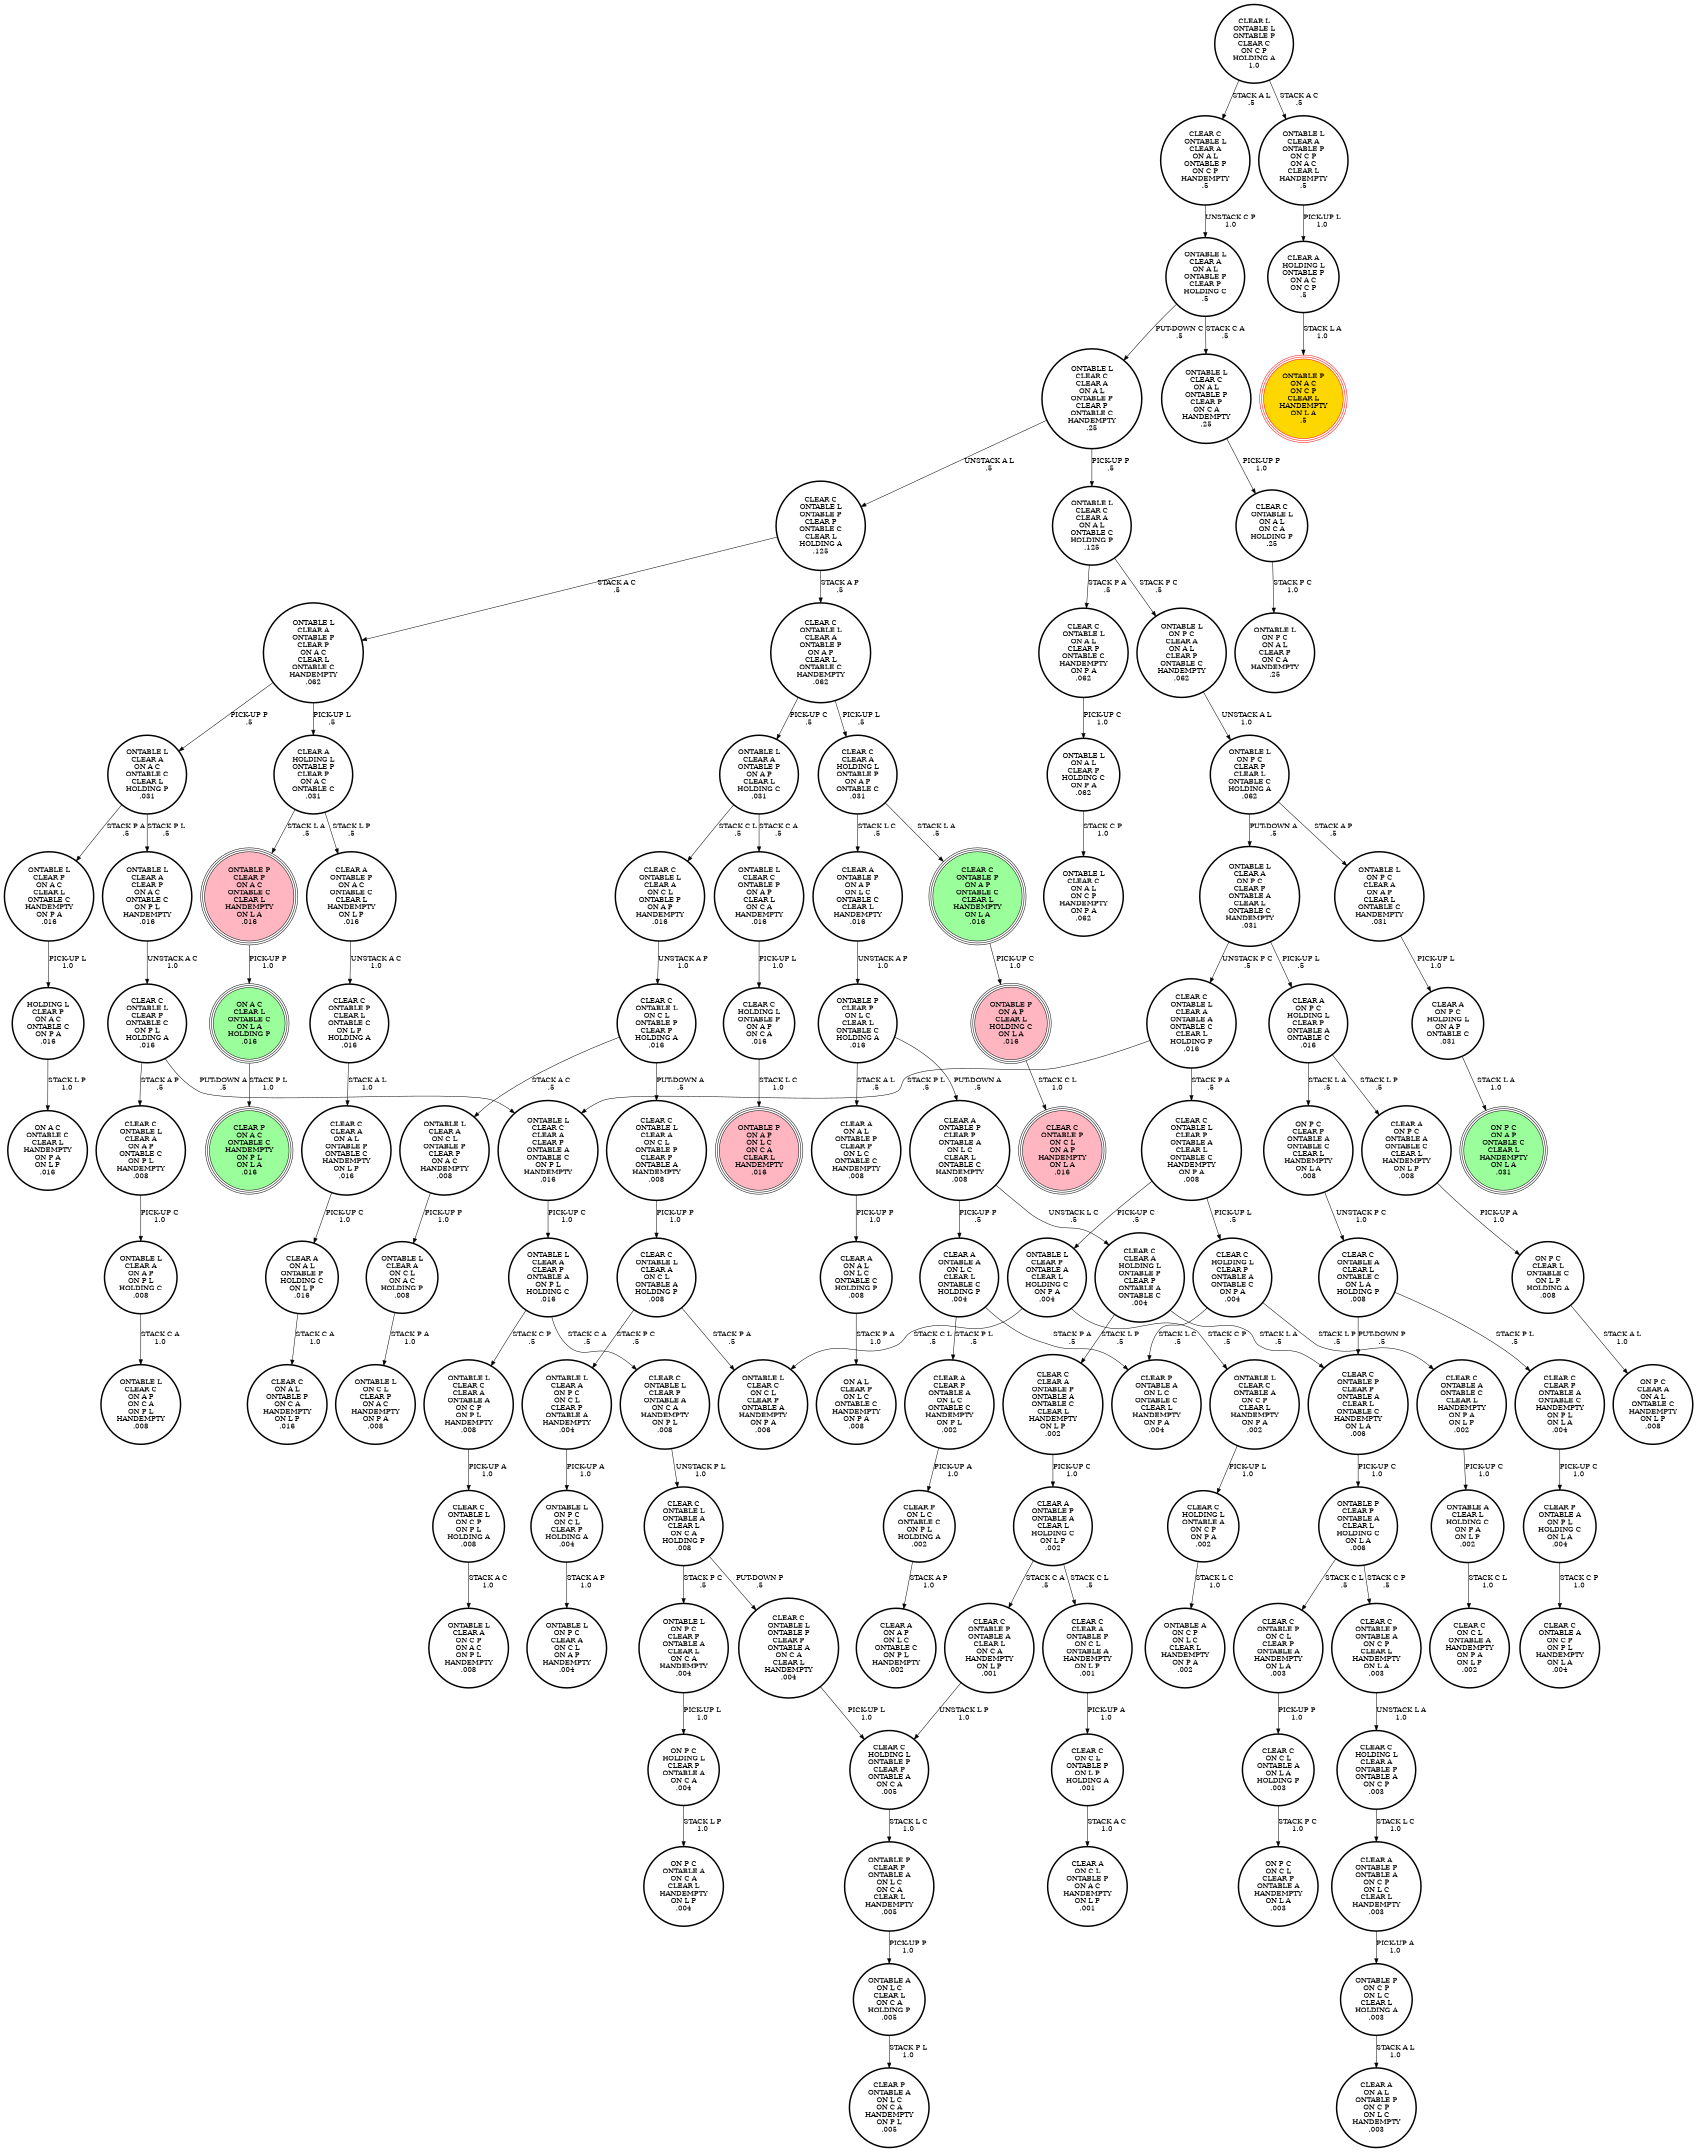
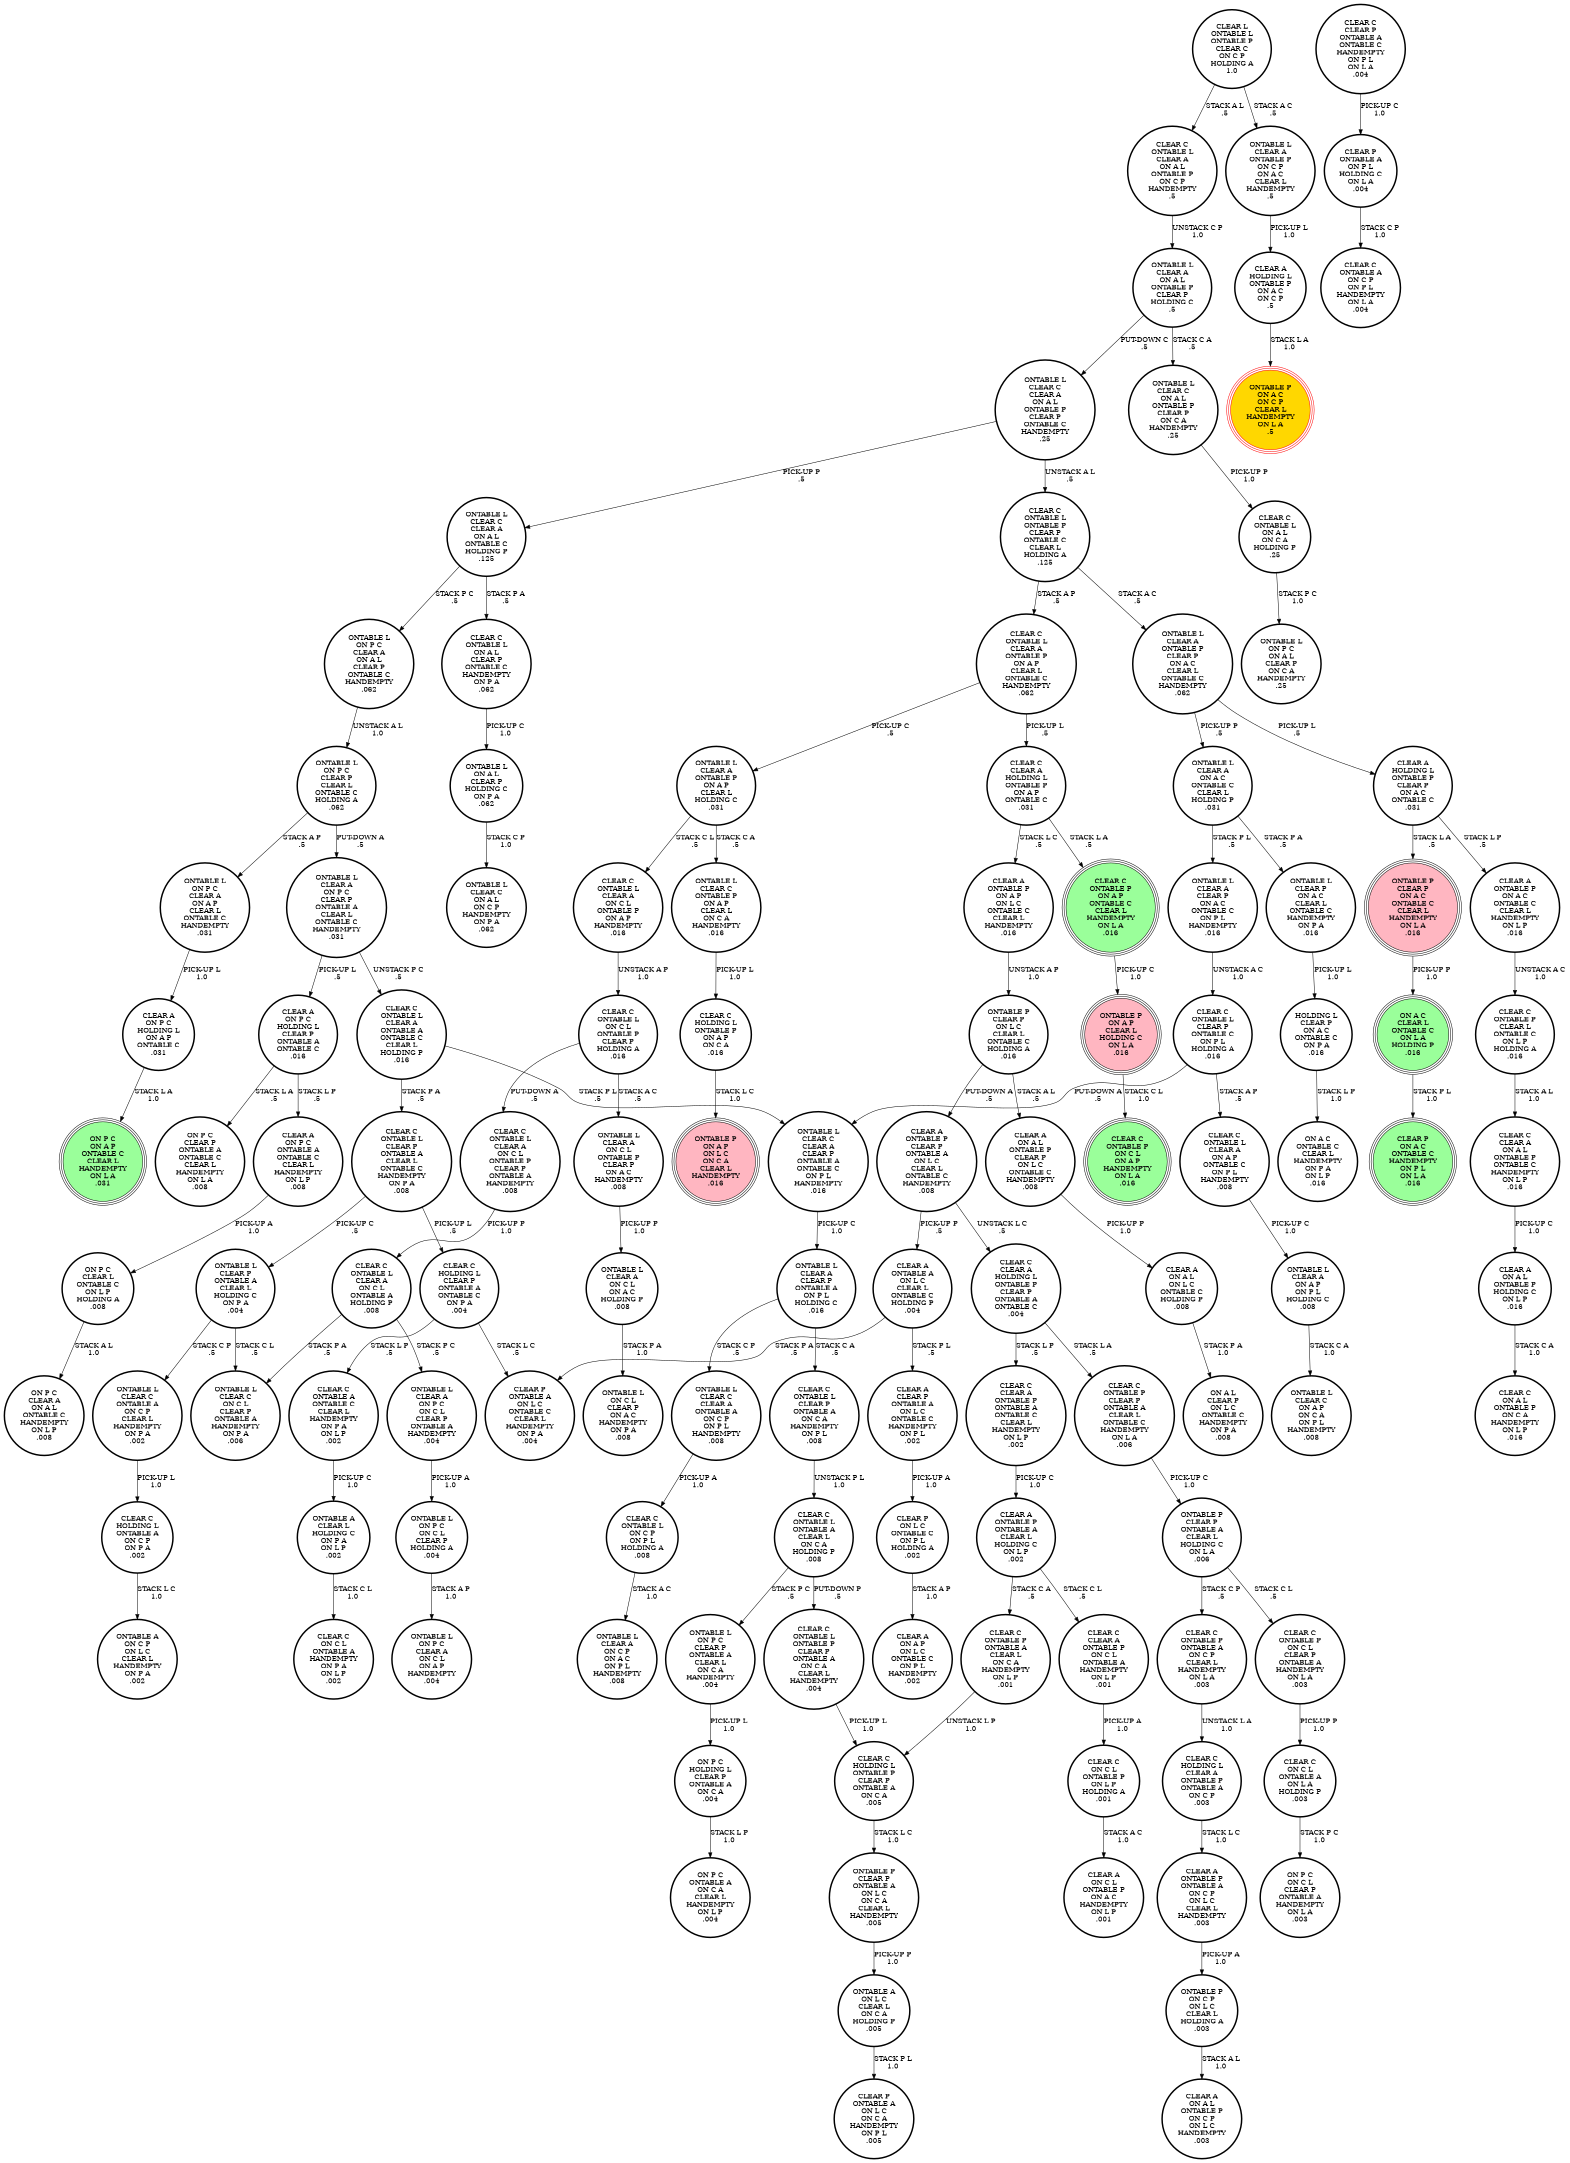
(1062, 1150) -> (1127, 1162)
(1358, 1277) -> none
